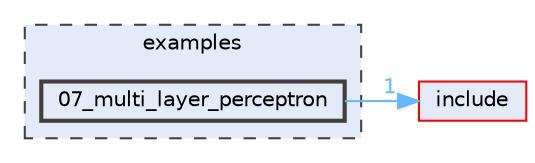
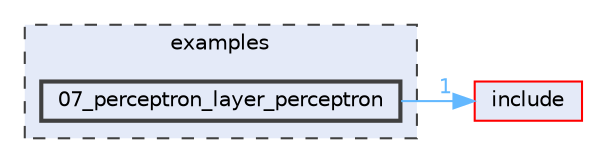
(193, 101) -> (221, 101)
